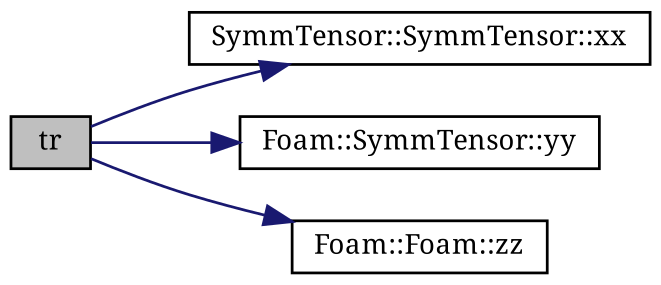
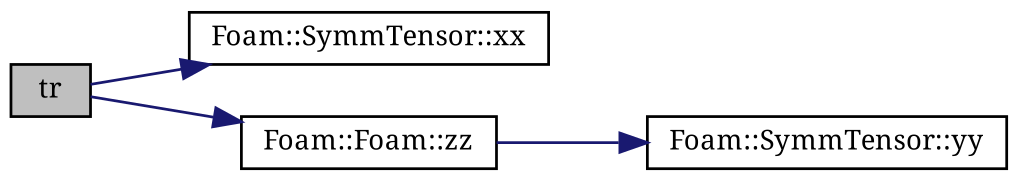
(420, 38) -> (369, 38)
(151, 143) -> (558, 143)
